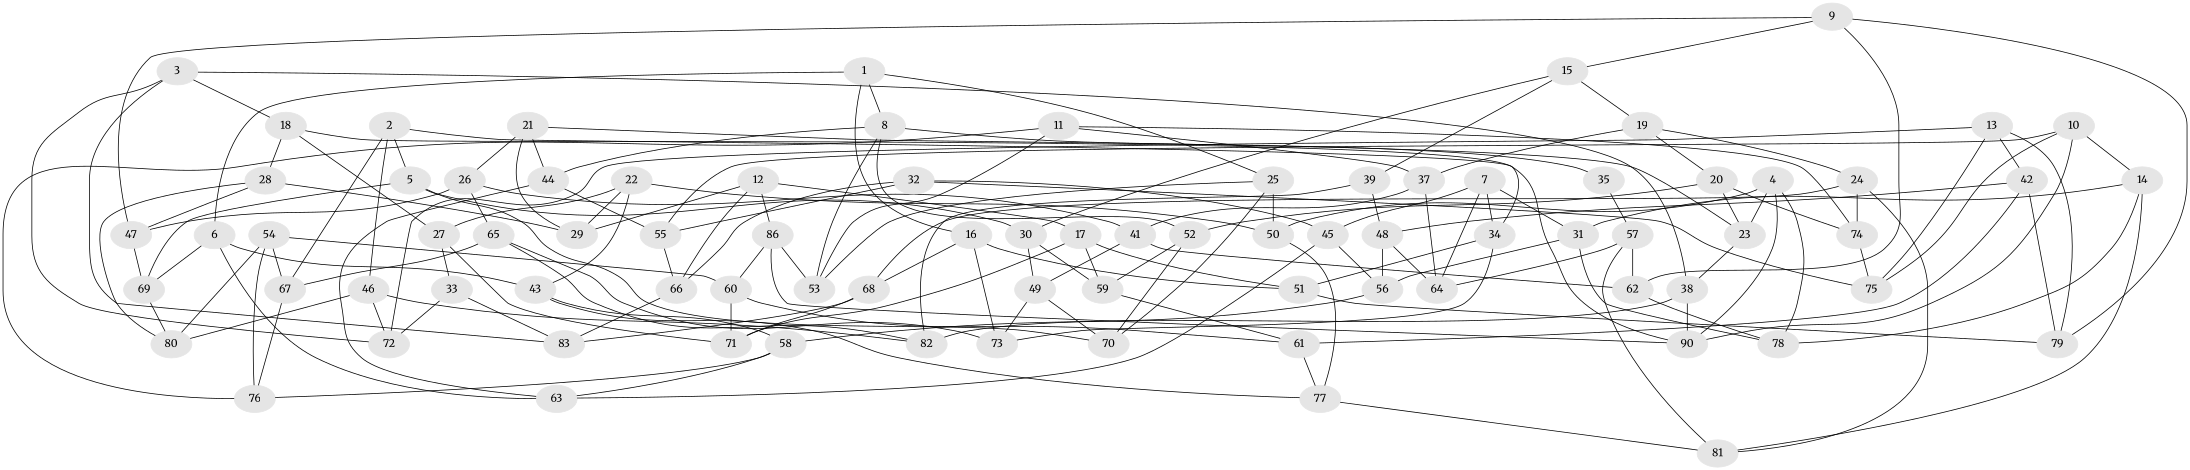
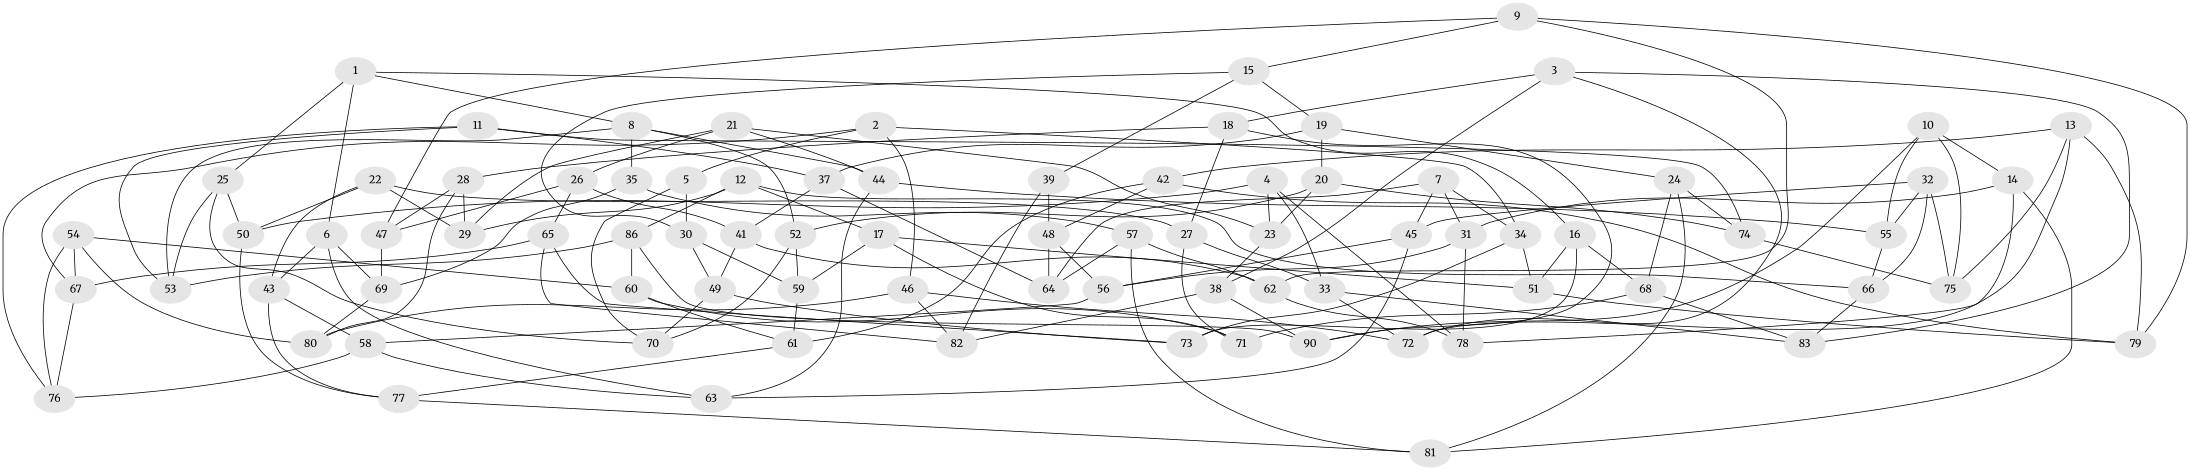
(255, 205) -> (507, 234)
(1756, 277) -> (1303, 232)
